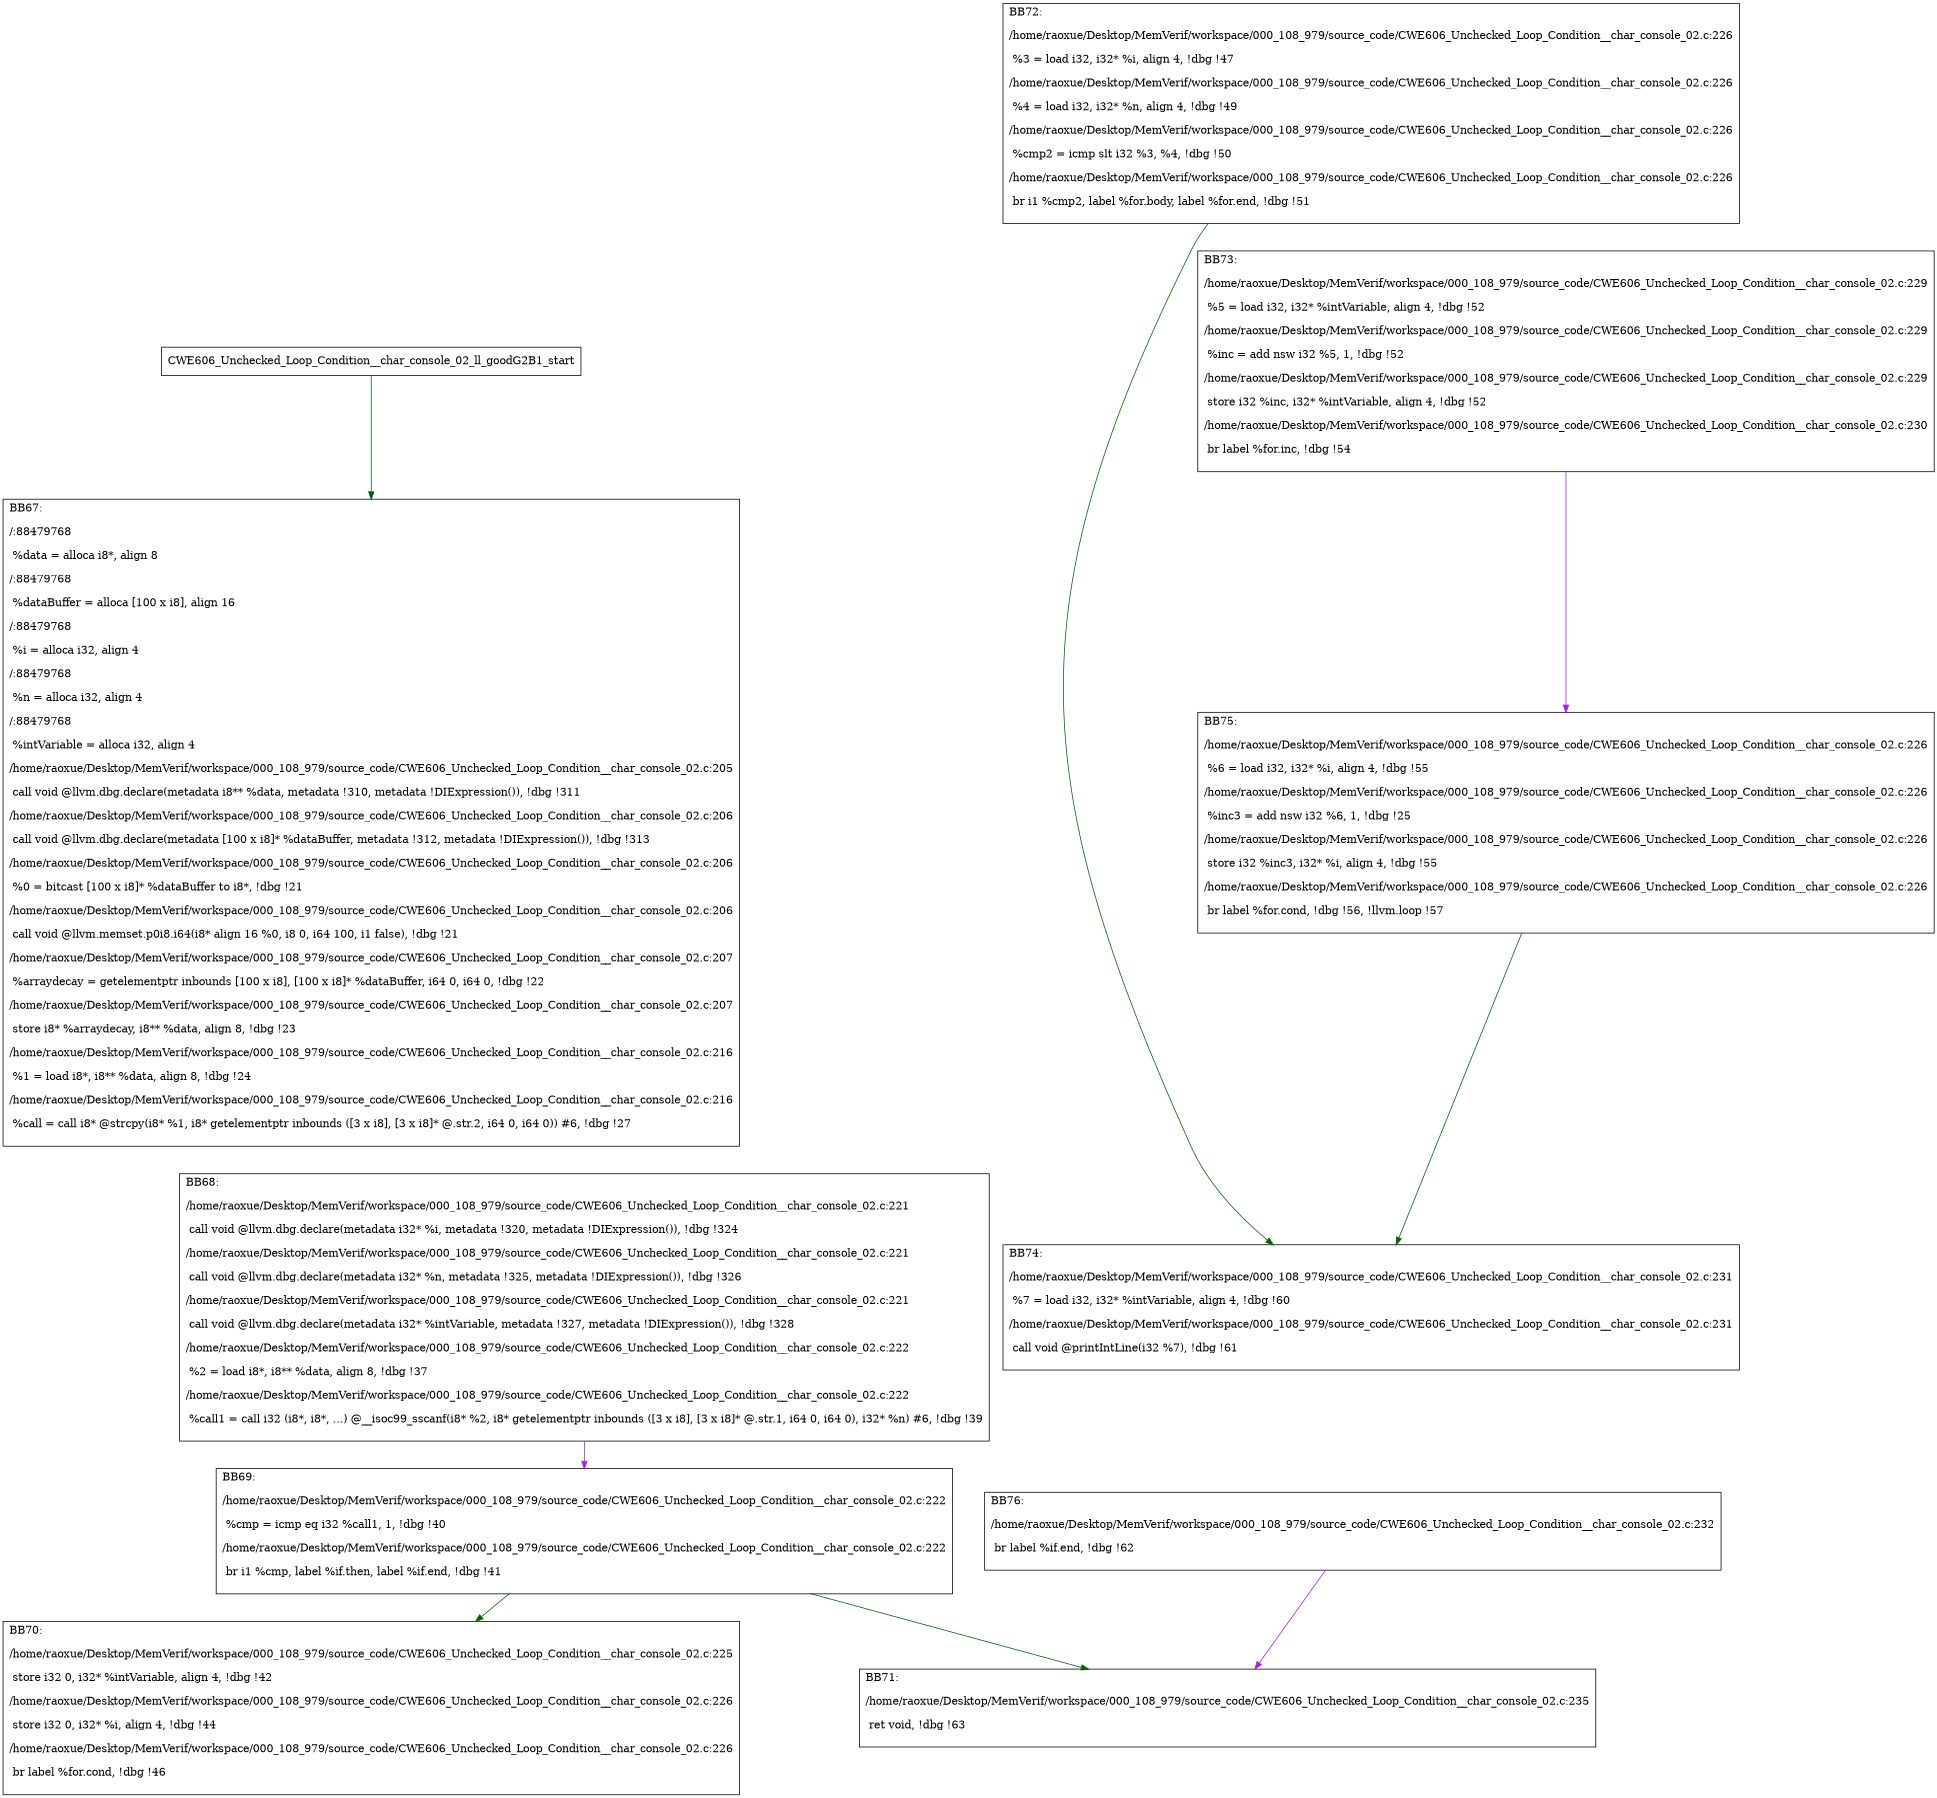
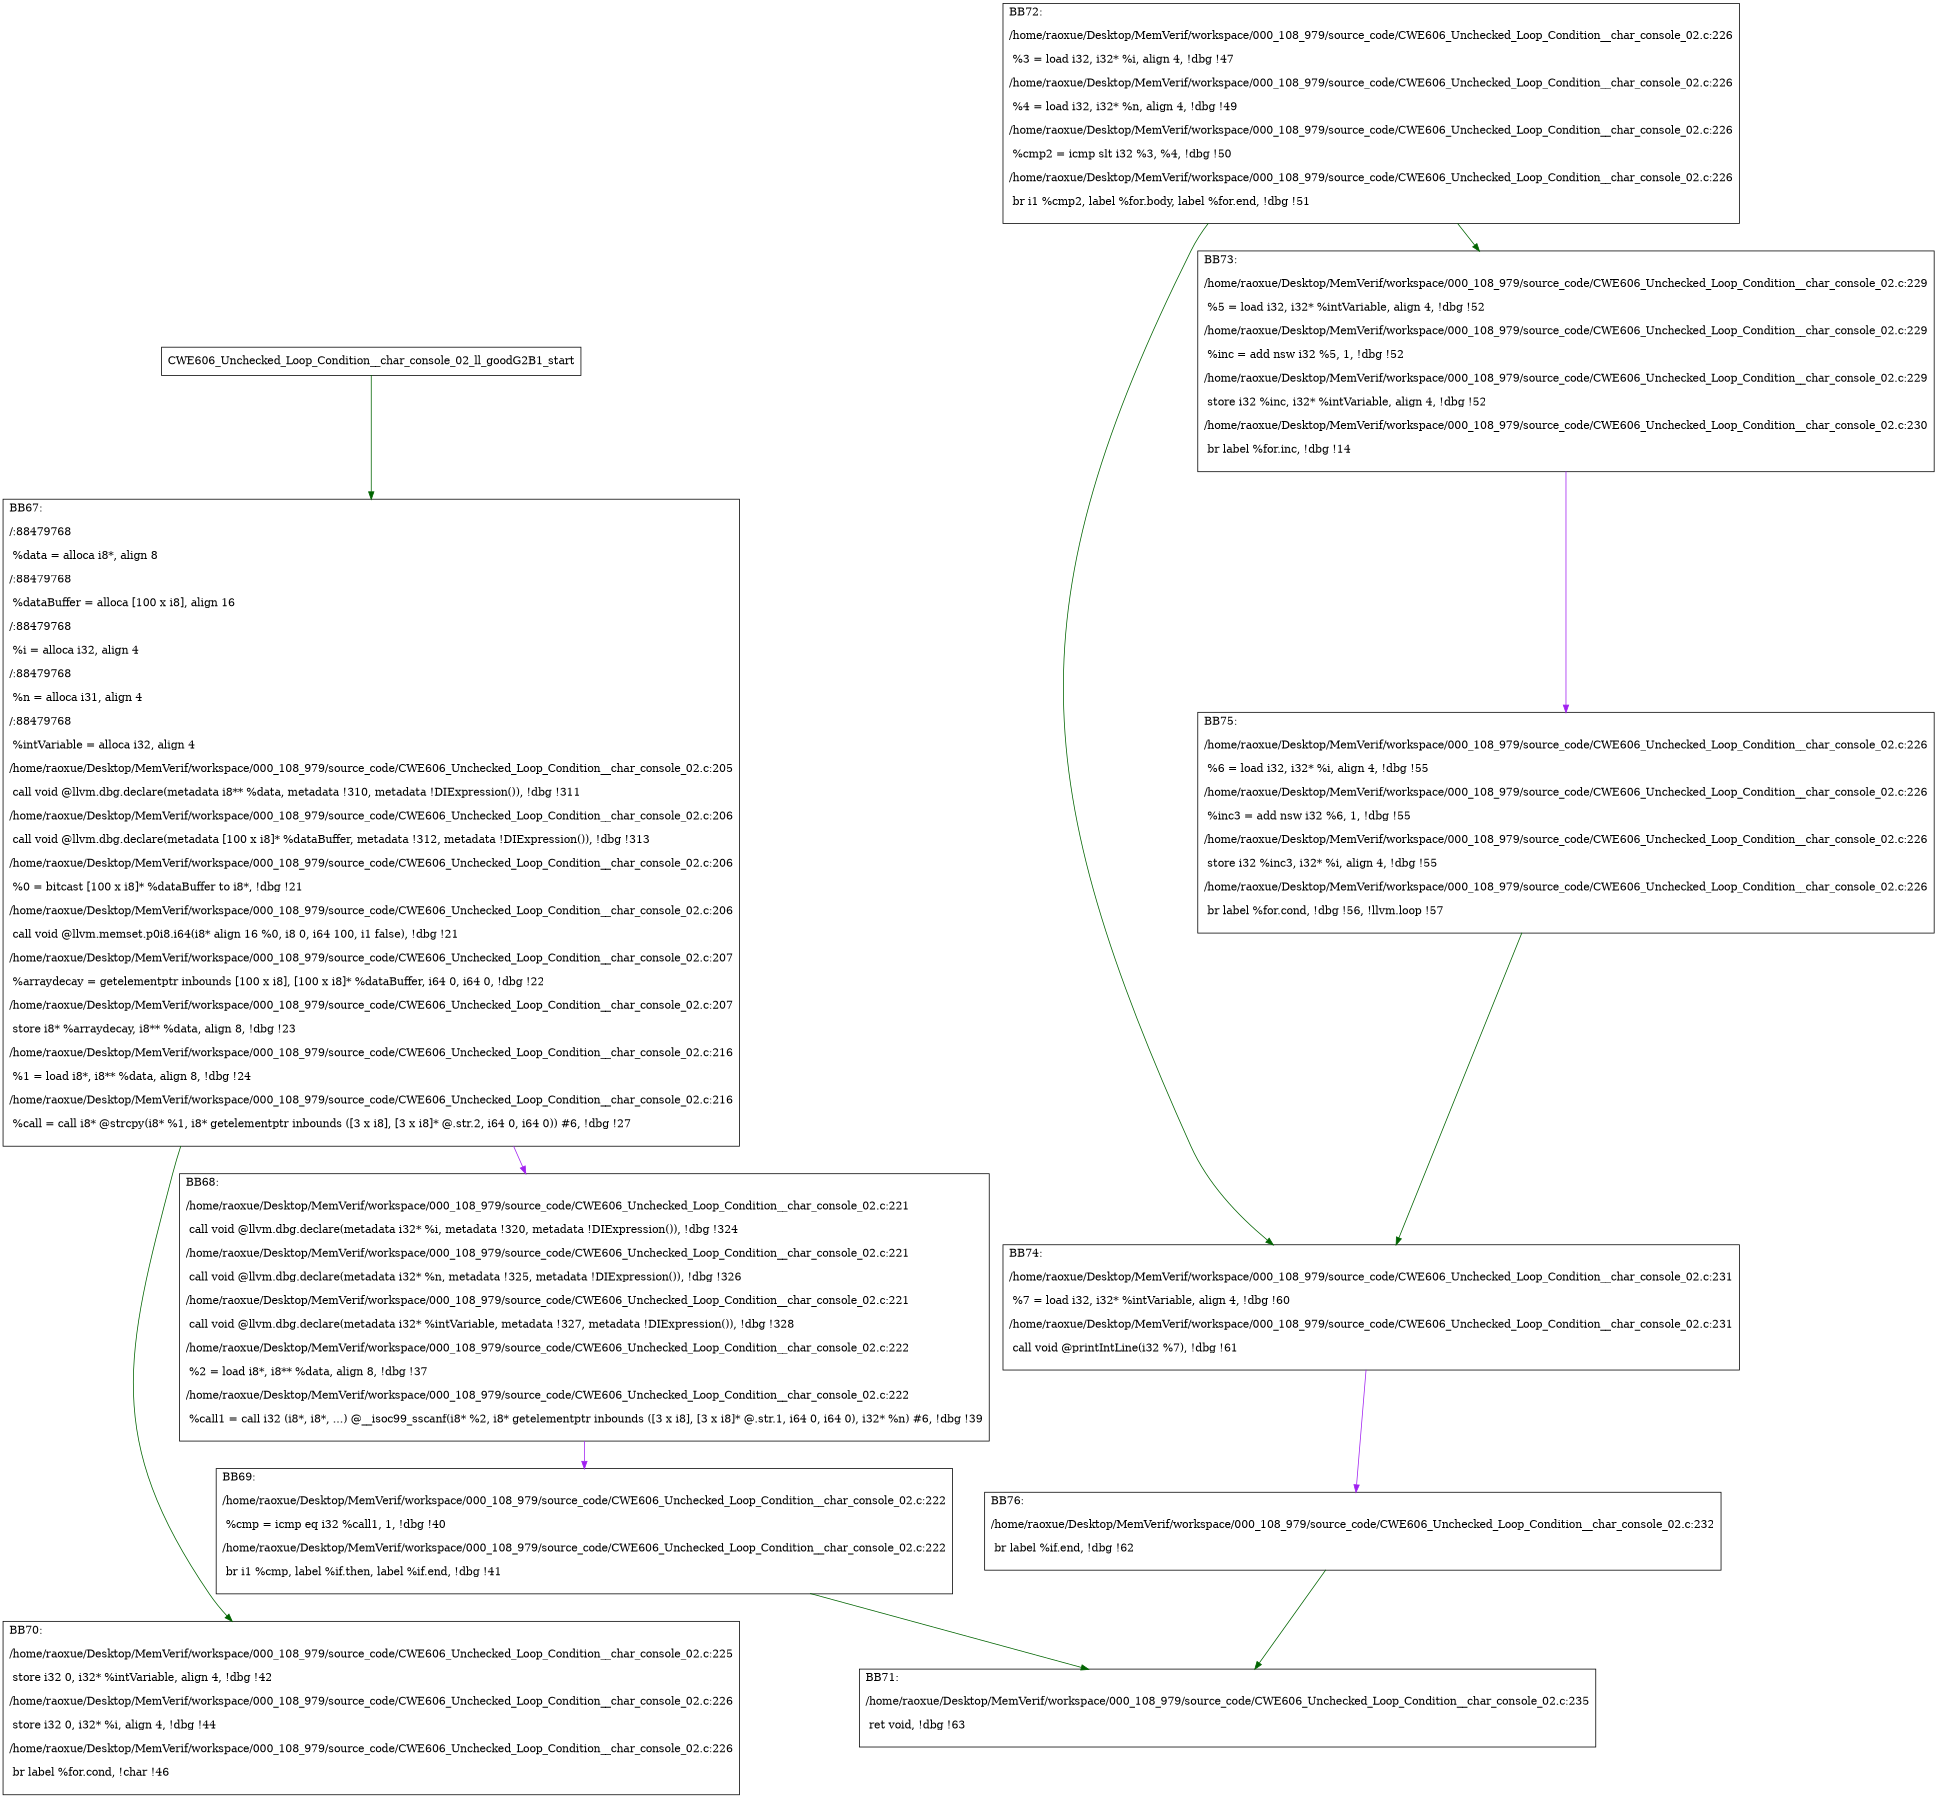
none -> (1466, 234)
(1278, 450) -> (1278, 450)
(76, 698) -> (76, 698)
(1307, 816) -> (1307, 816)
none -> (518, 1156)
none -> (1361, 1427)
(495, 1605) -> (134, 1390)
(1293, 1616) -> (1293, 1616)
(87, 1773) -> (89, 1773)
